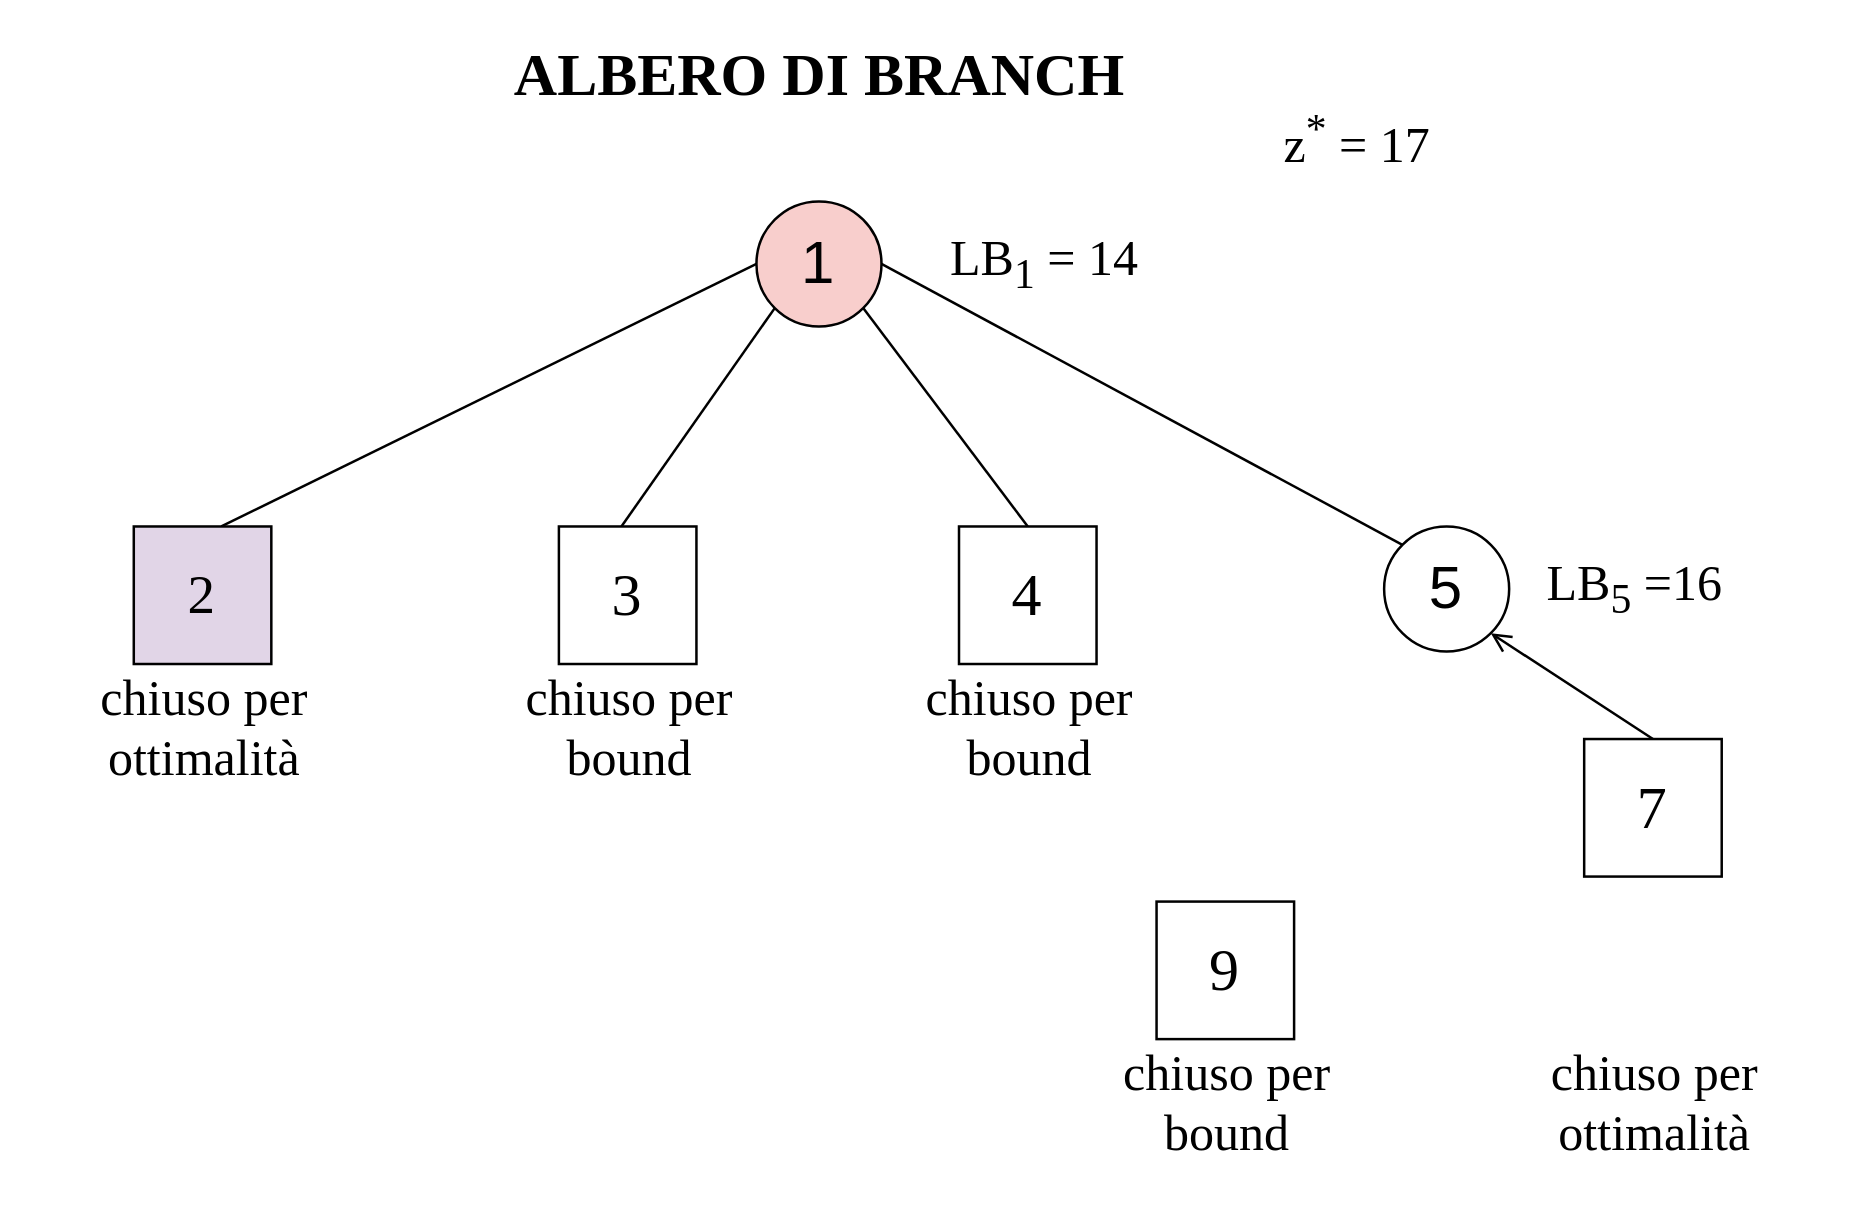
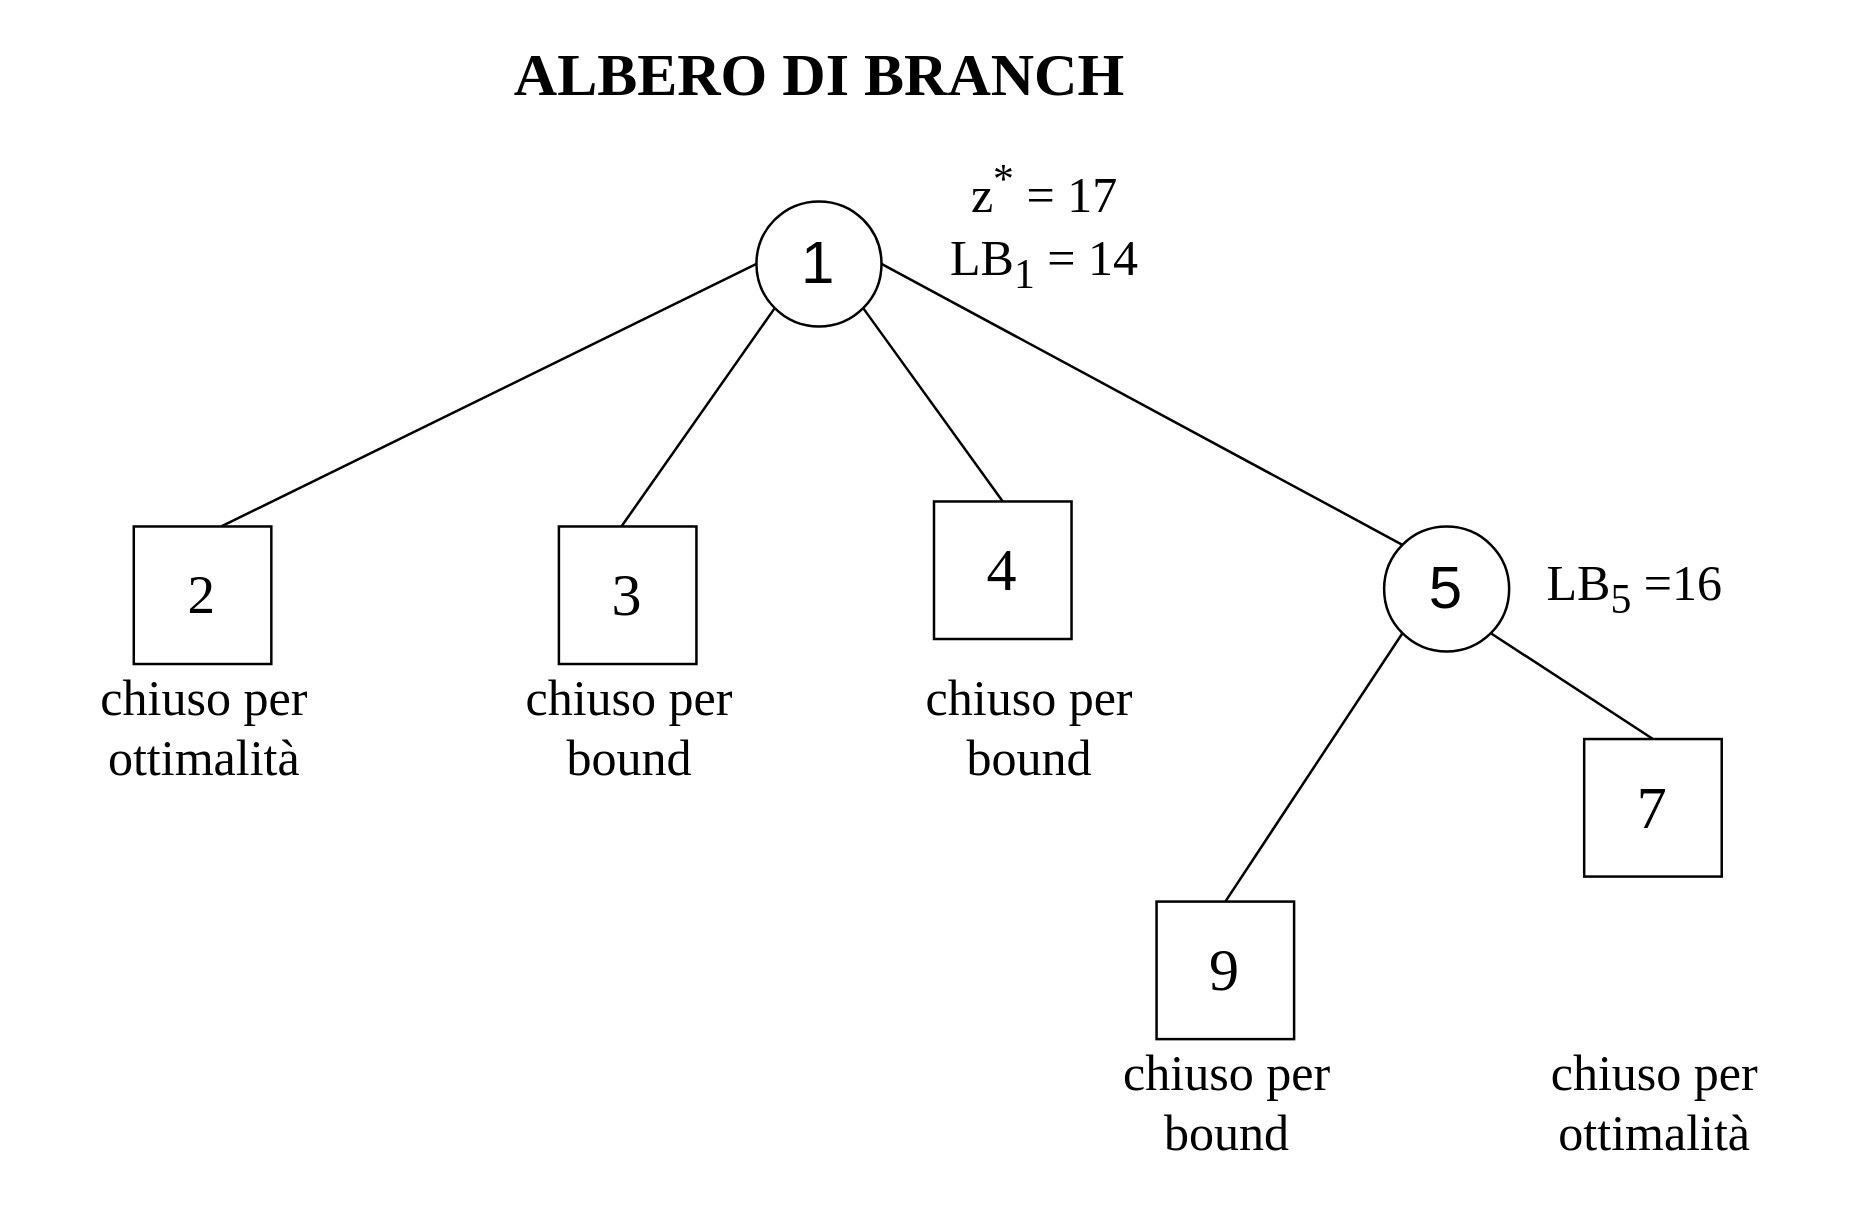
(1356, 139) -> (1044, 189)
(819, 264) -> (819, 264)
(203, 595) -> (203, 595)
(1028, 595) -> (1003, 570)
(1498, 638) -> (1496, 637)
none -> (1313, 768)
